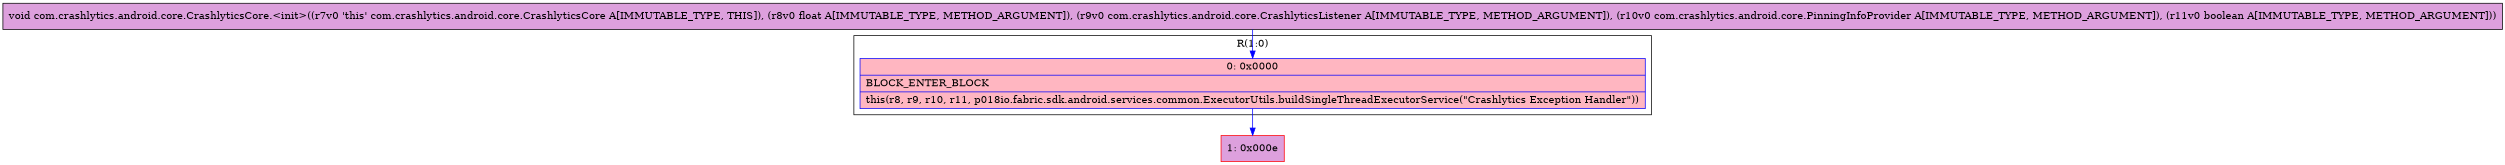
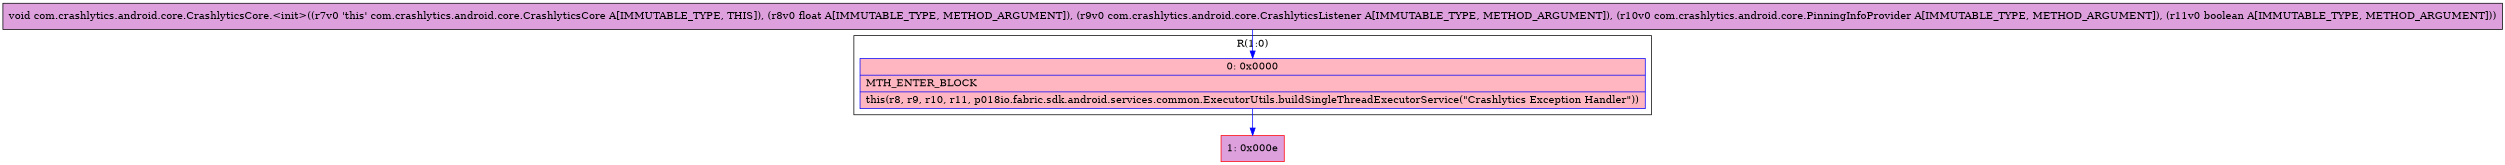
(928, 83) -> (922, 83)
